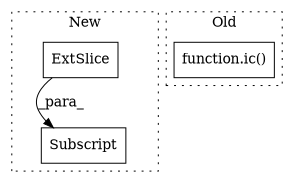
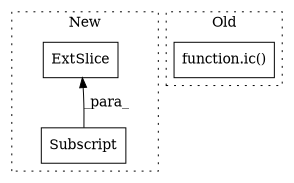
(37, 98) -> (84, 108)
